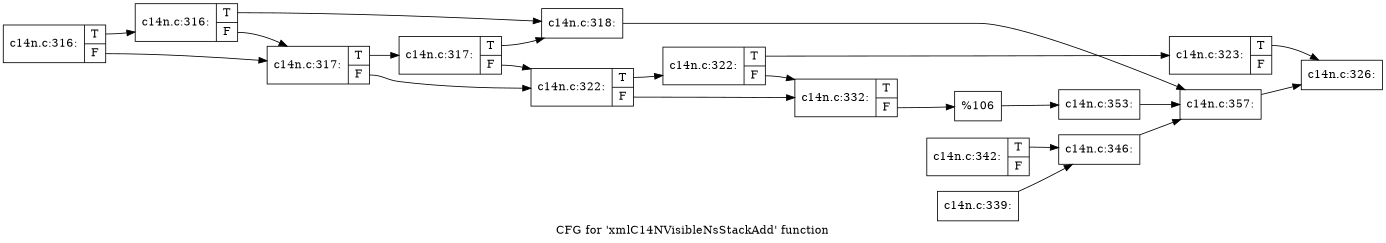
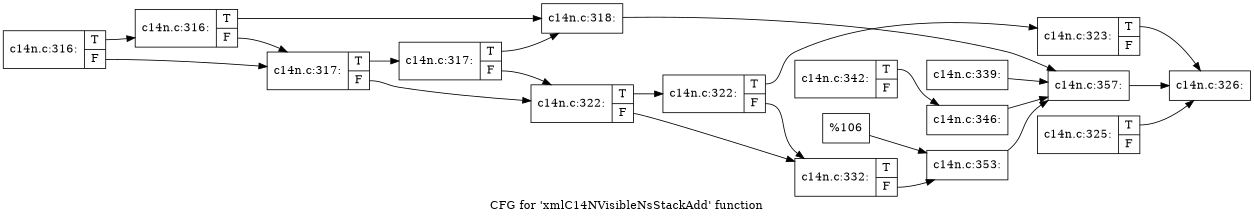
(922, 108) -> (912, 186)
none -> (1089, 135)
(1042, 180) -> (1024, 80)
